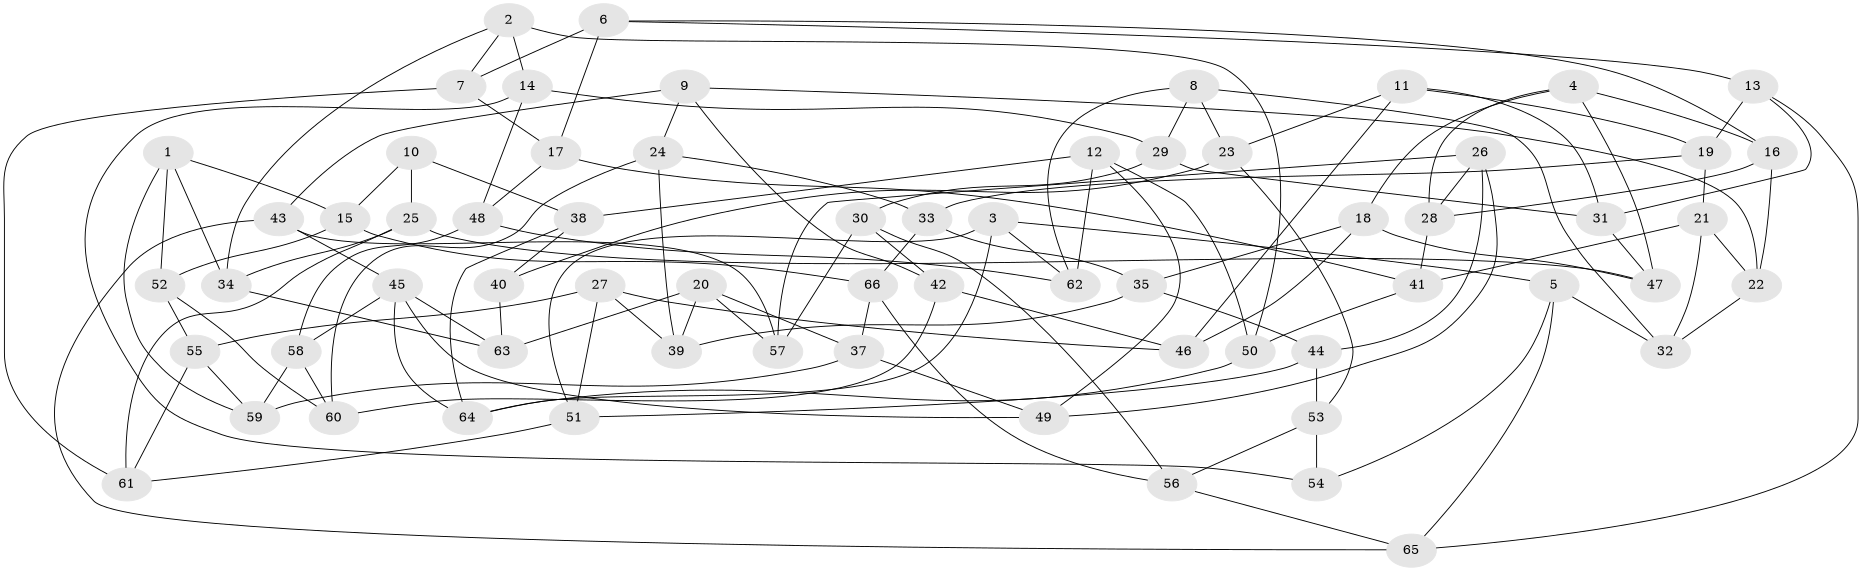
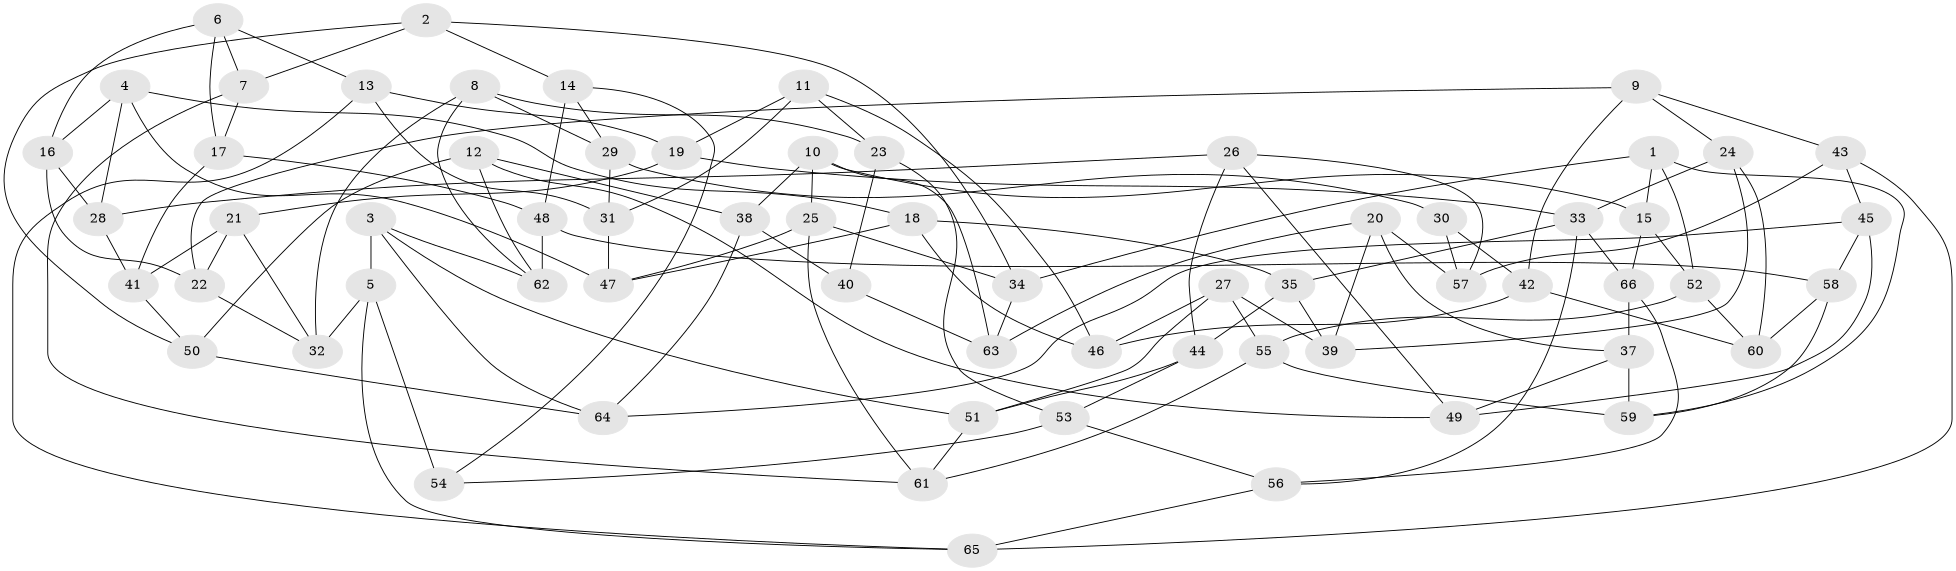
(457, 323) -> (962, 234)
(1040, 326) -> (1498, 426)
